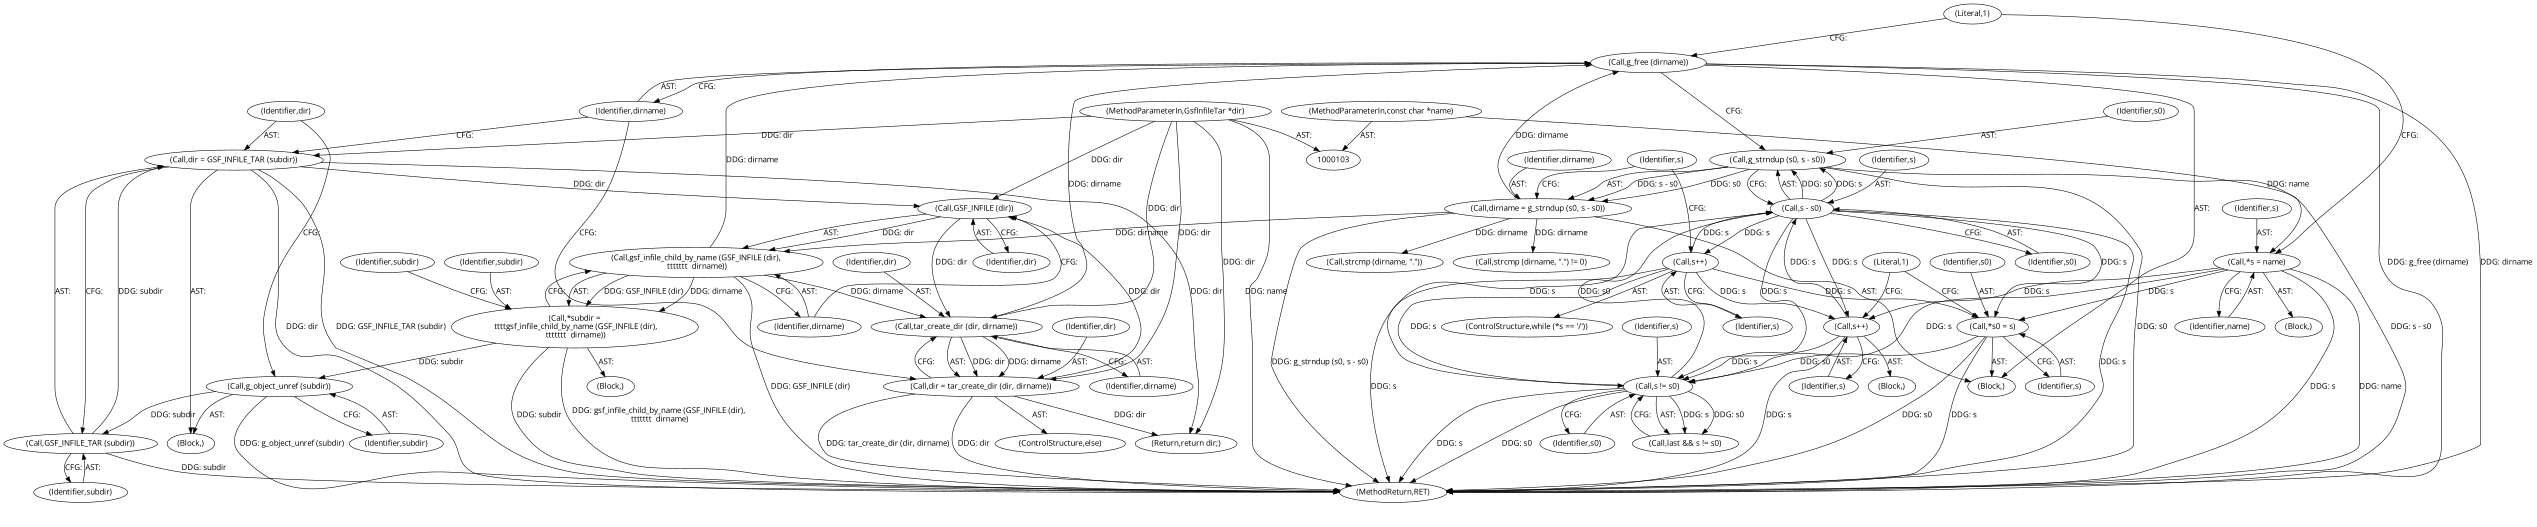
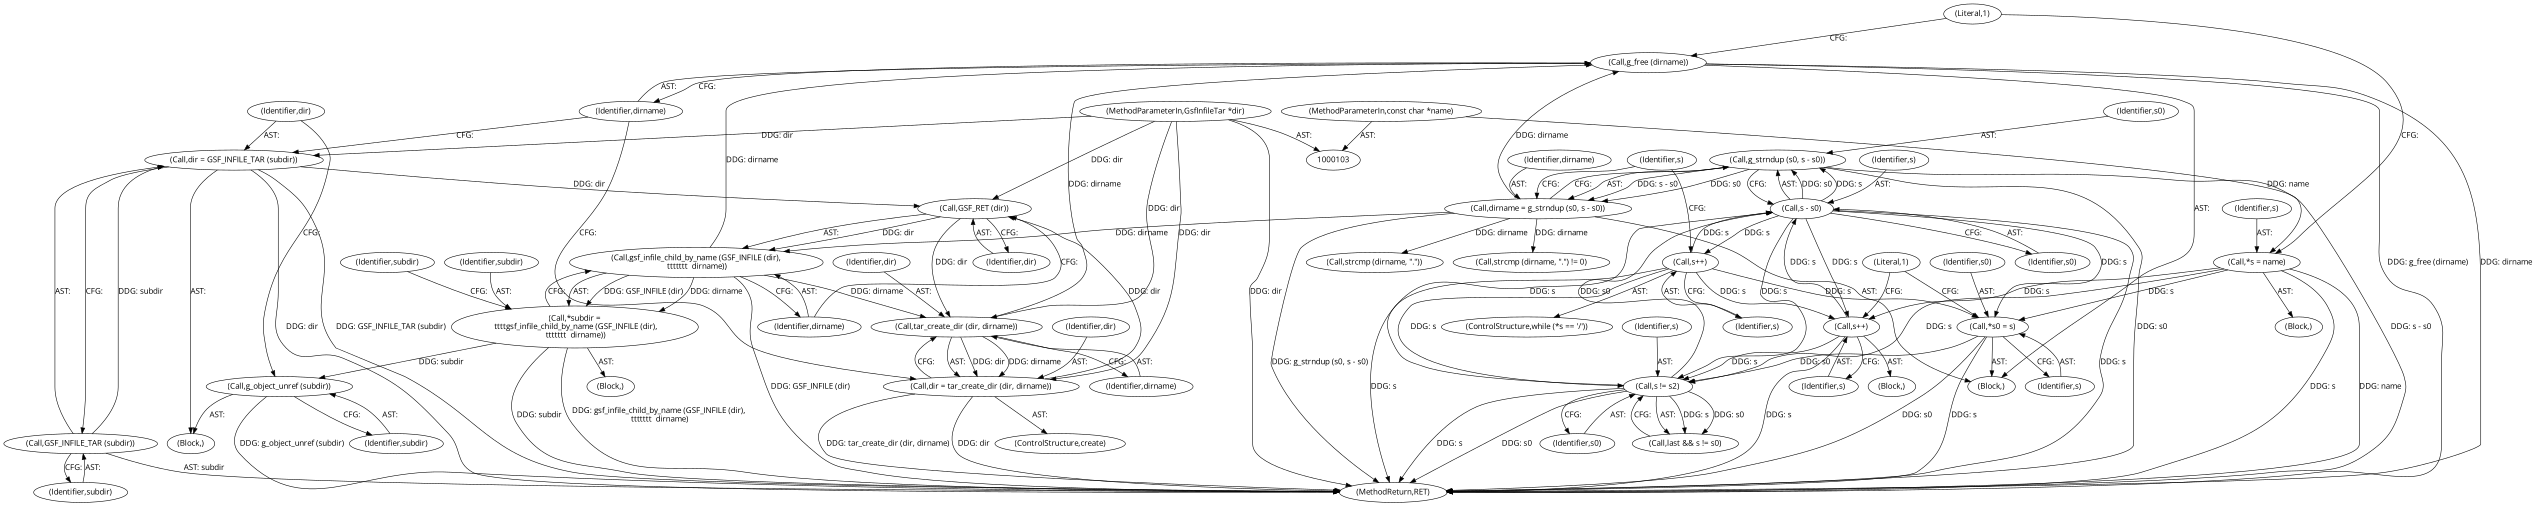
(1711, 110) -> (1615, 174)
(975, 209) -> (975, 209)
(1266, 292) -> (1266, 292)
(2220, 327) -> none
(1658, 387) -> (1658, 387)
(159, 404) -> none
(1060, 444) -> (1060, 444)
(1186, 444) -> none
(204, 468) -> (204, 468)
